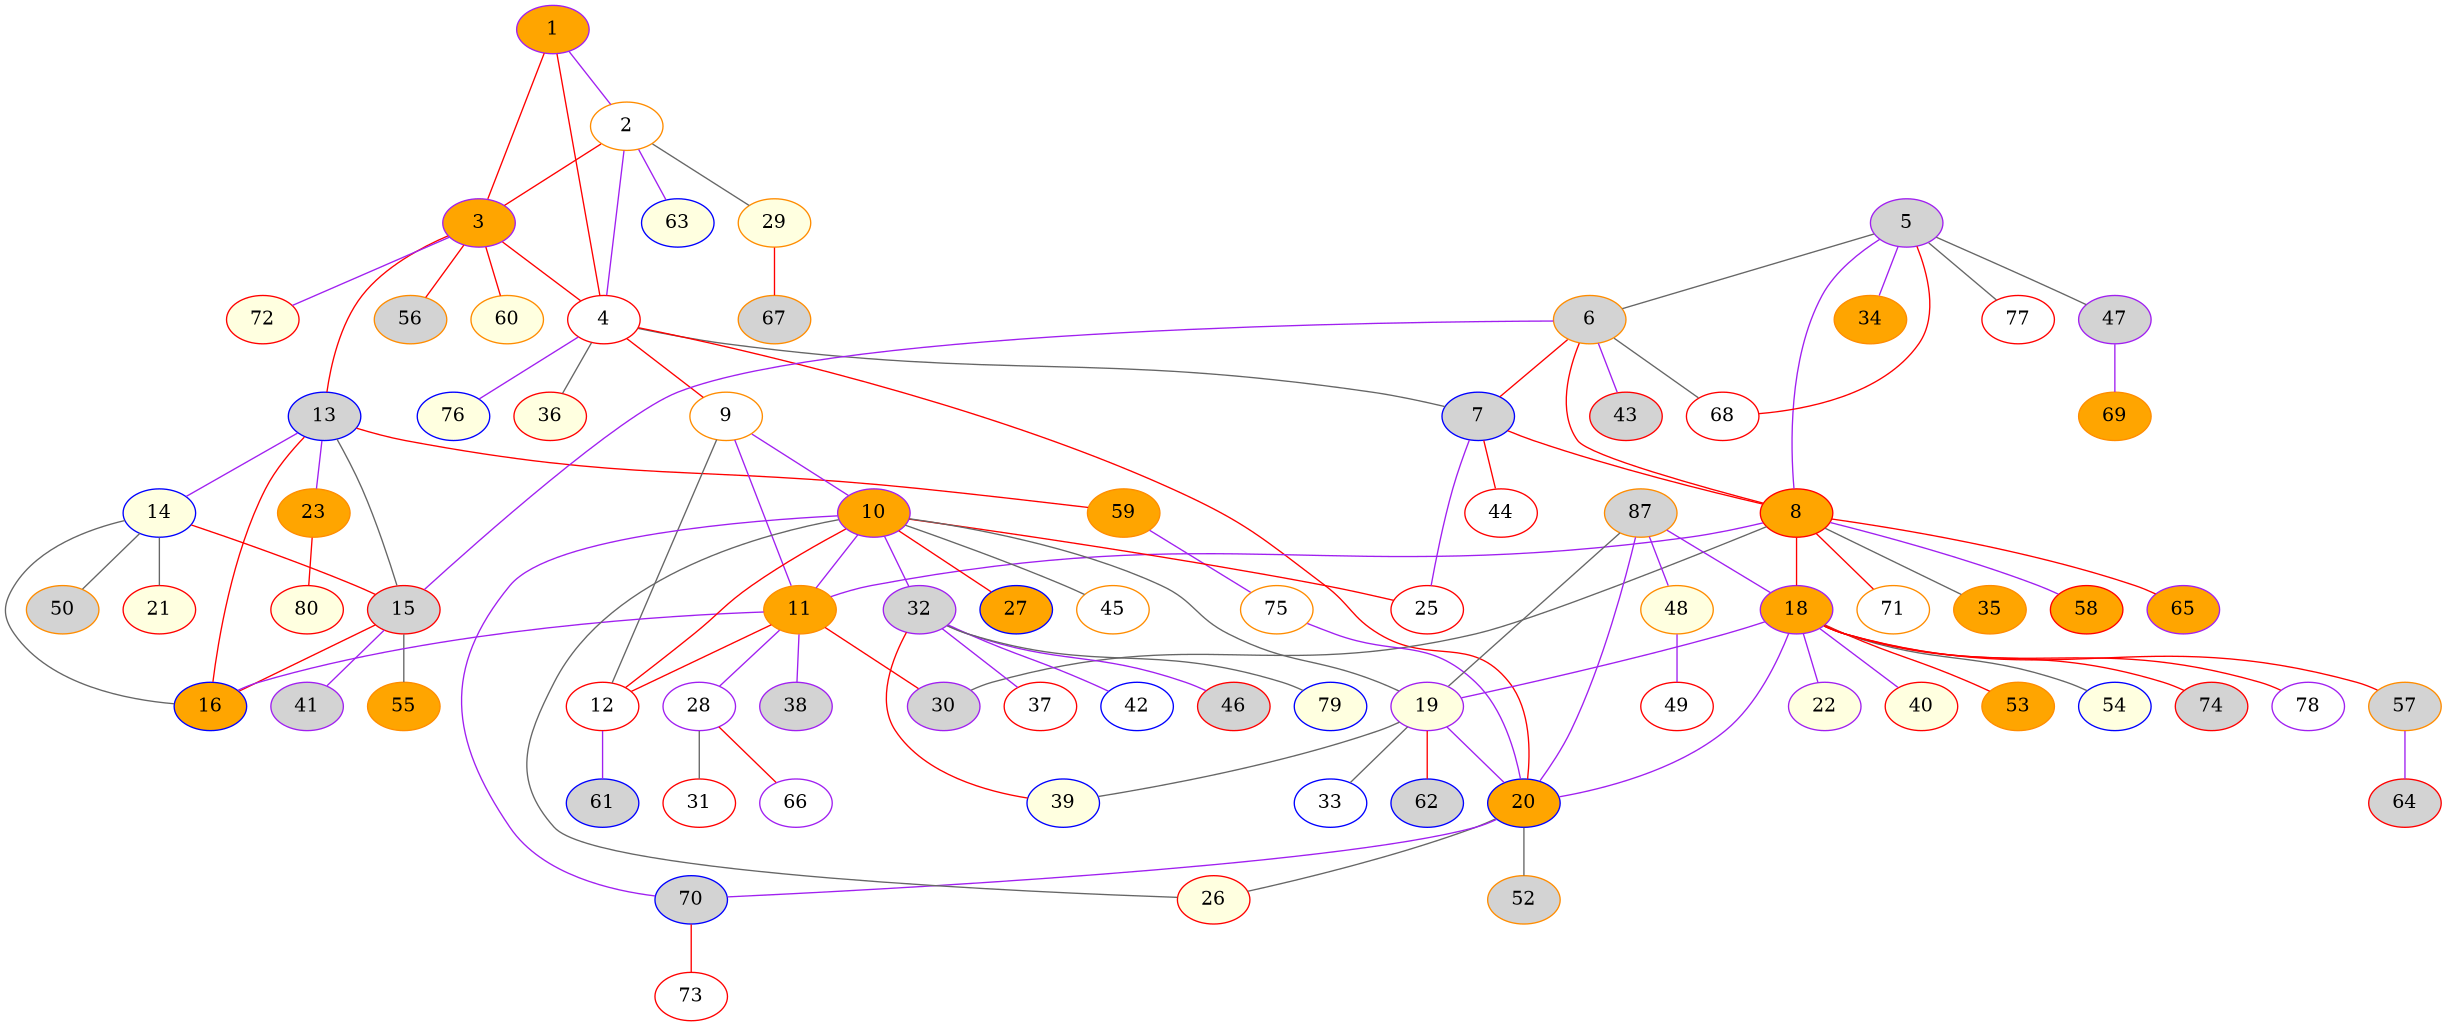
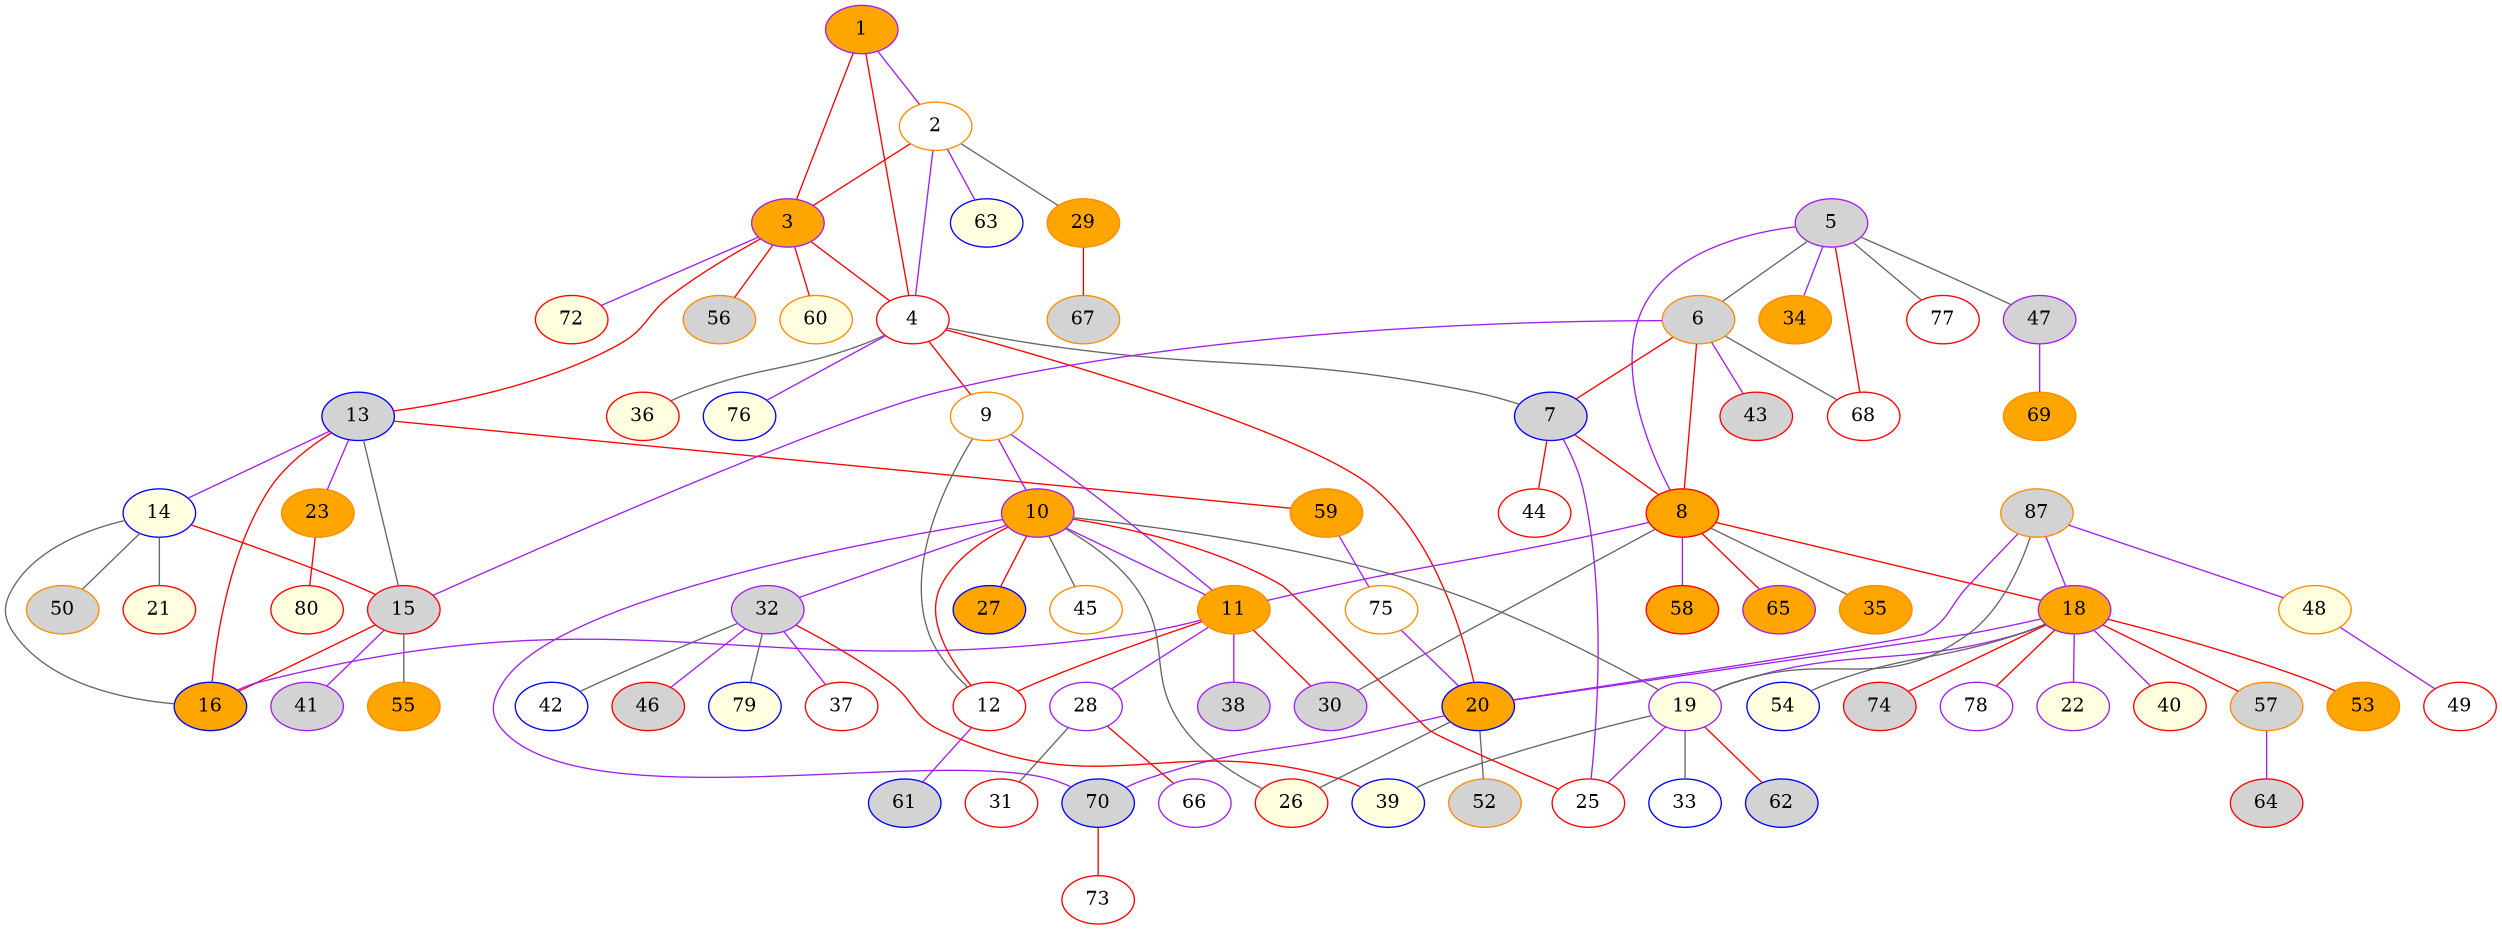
(774, 223) -> (1083, 223)
(1893, 610) -> none
(1032, 660) -> (658, 657)
(1475, 755) -> (1637, 755)
